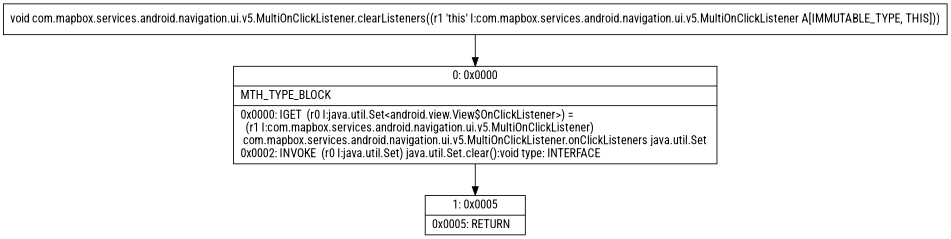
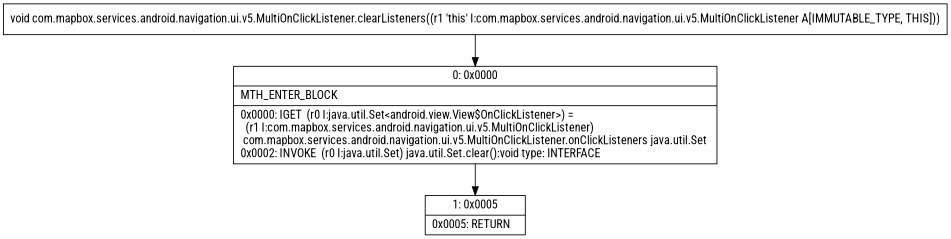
(286, 95) -> (289, 95)
